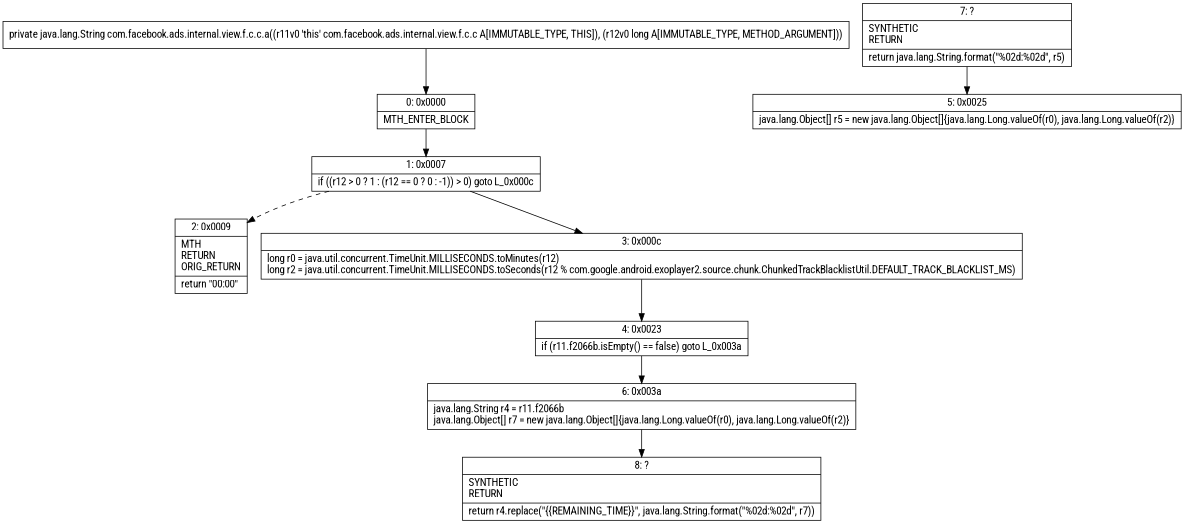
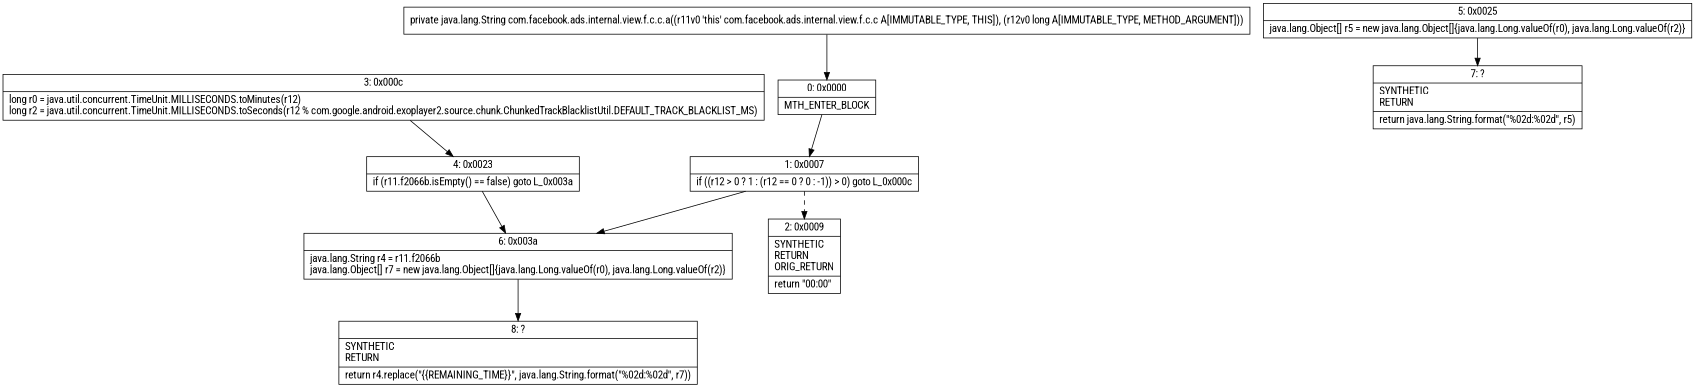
(967, 77) -> (1478, 48)
(523, 211) -> (675, 211)
(192, 245) -> (799, 245)
